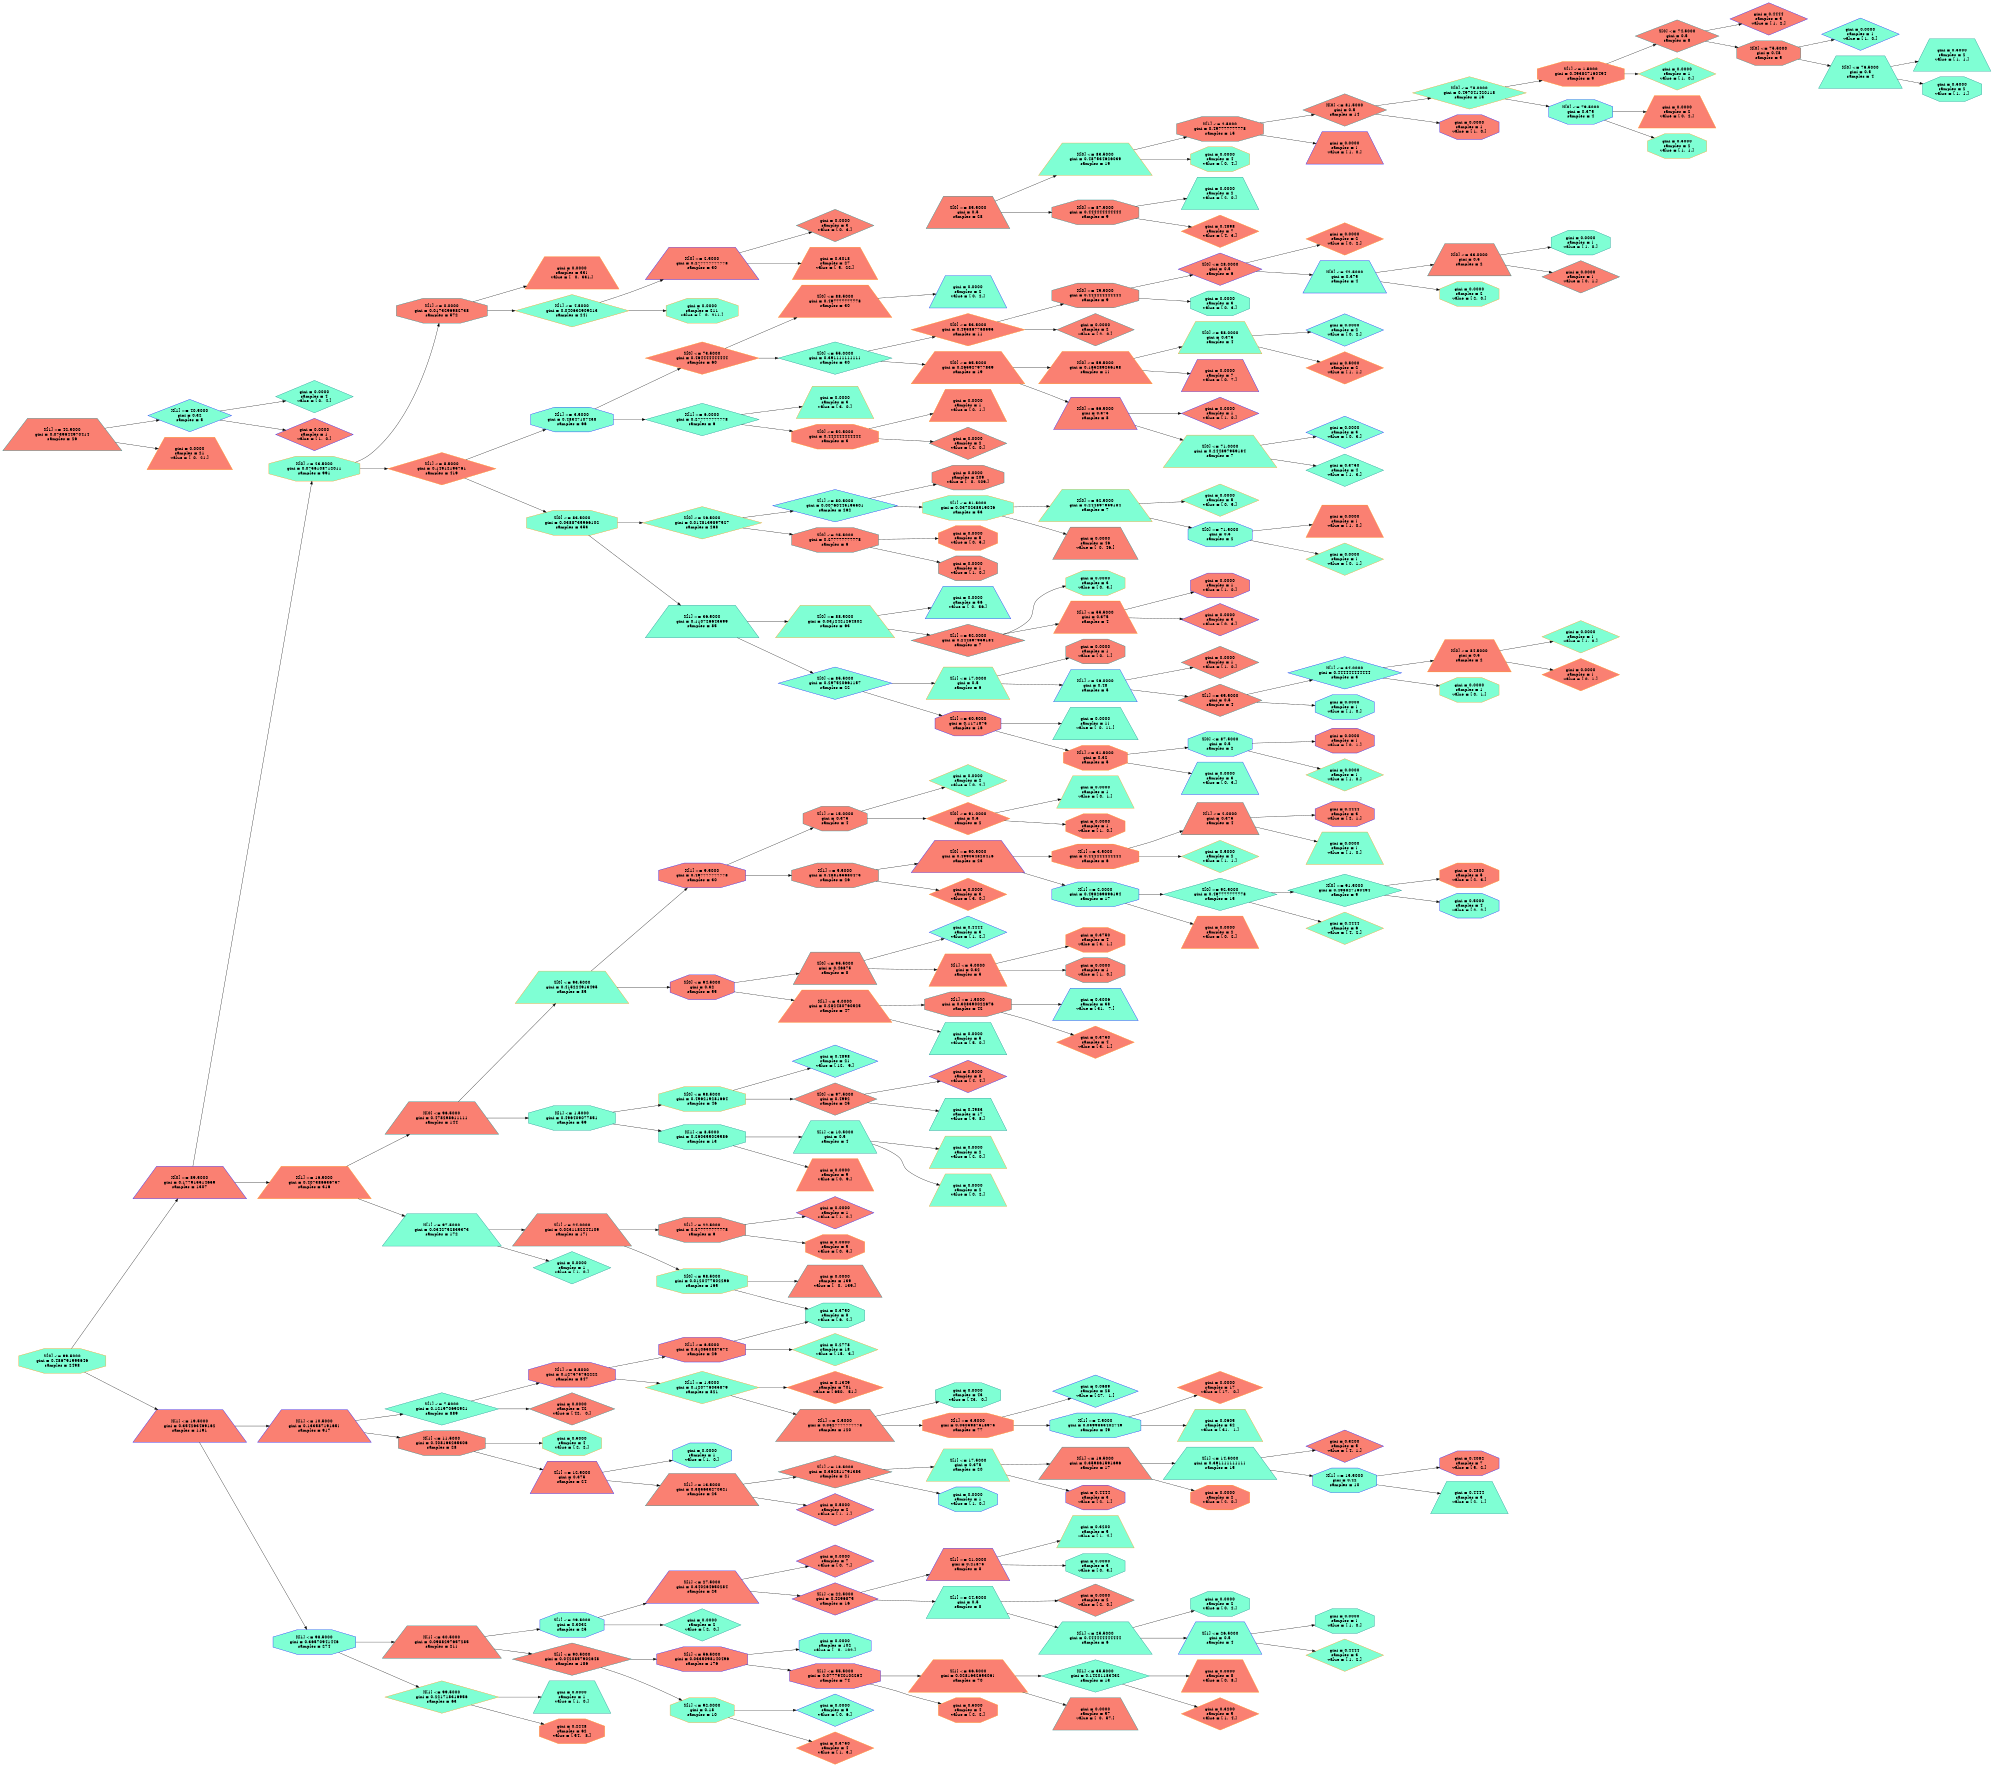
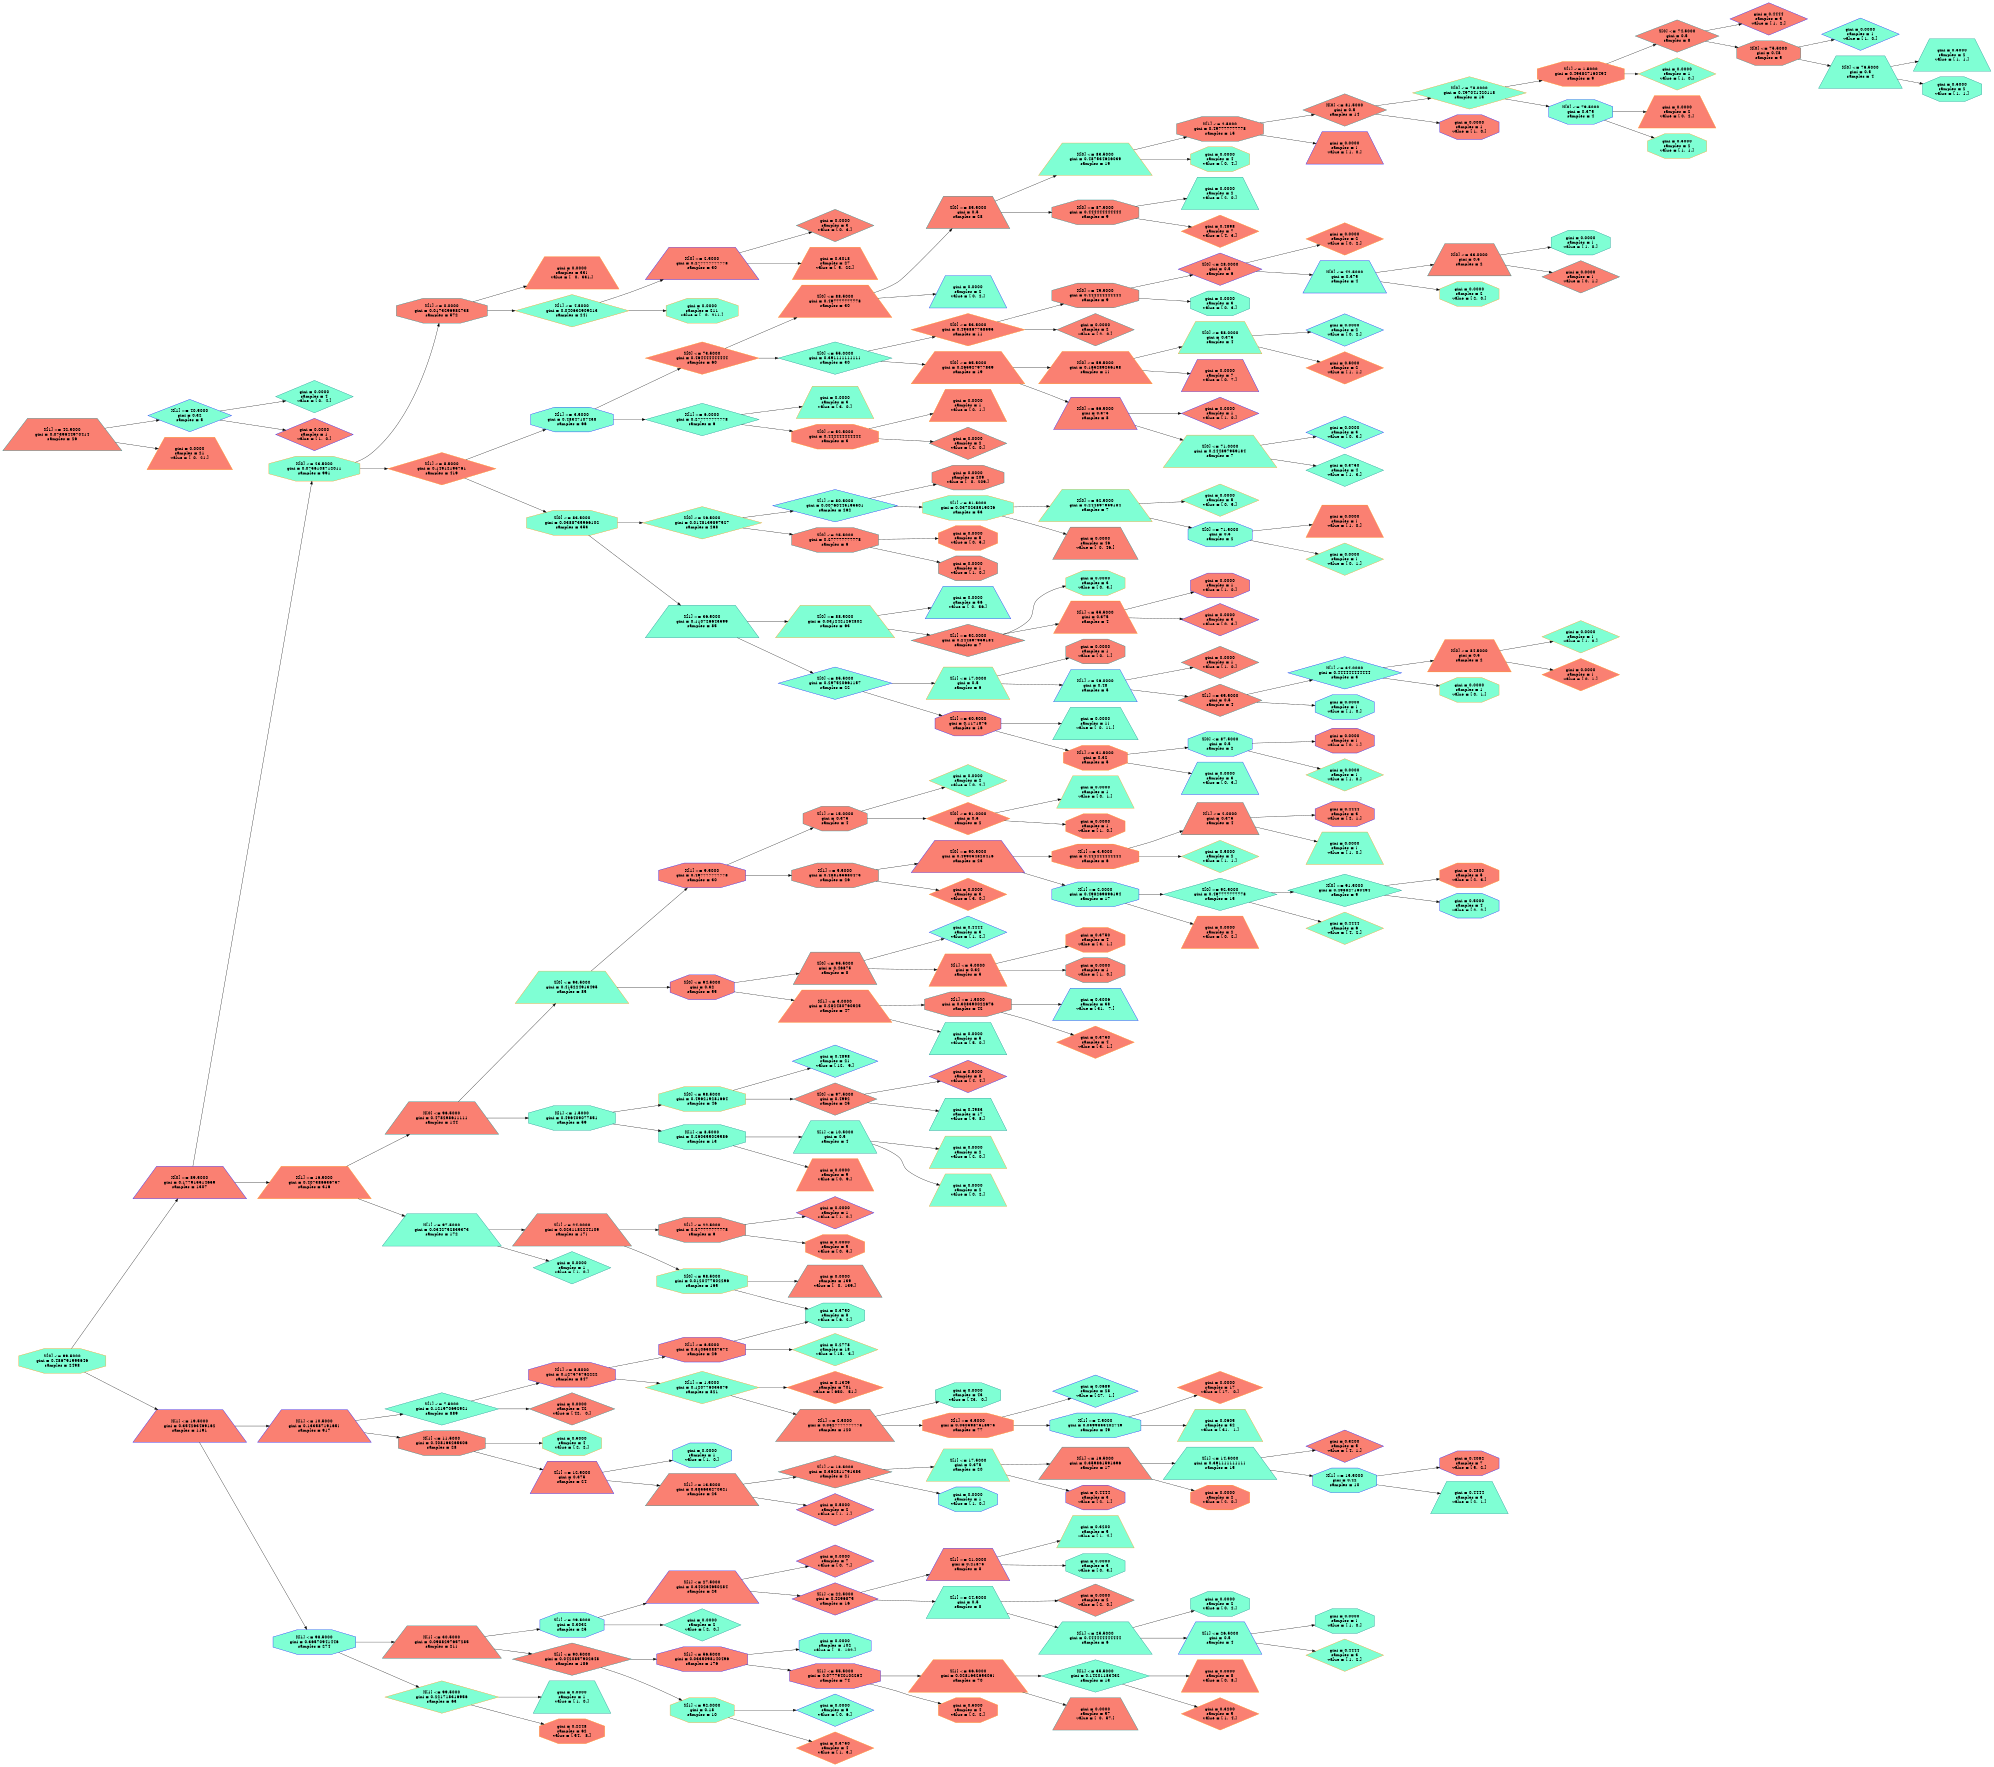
none -> (915, 266)
